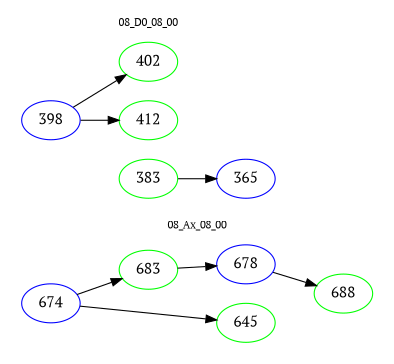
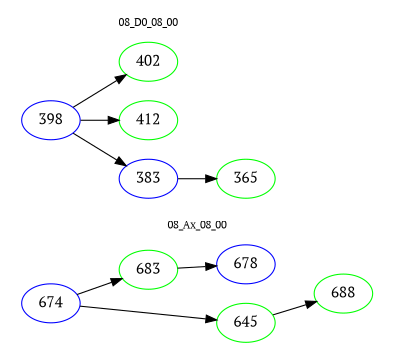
none -> (95, 147)
(148, 179) -> (148, 179)
(246, 179) -> (246, 179)
(290, 277) -> (290, 310)
